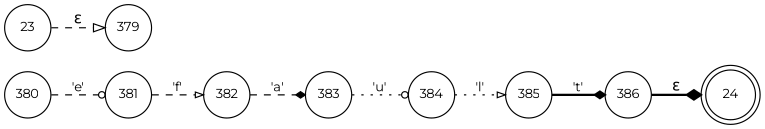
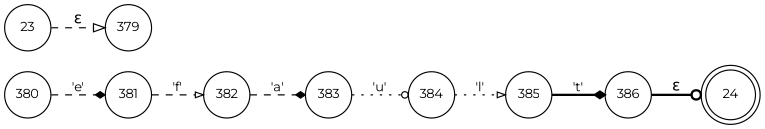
(75, 95) -> (73, 95)
(669, 95) -> (671, 95)
